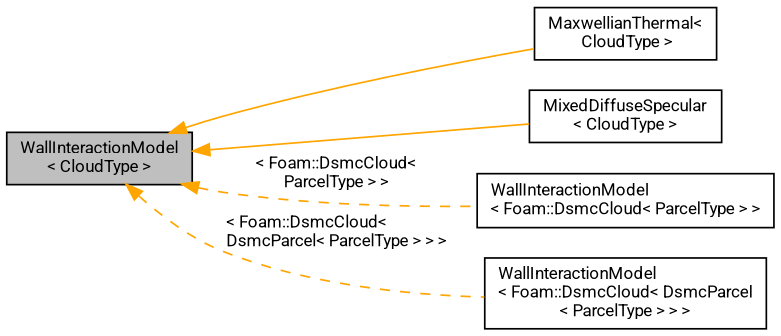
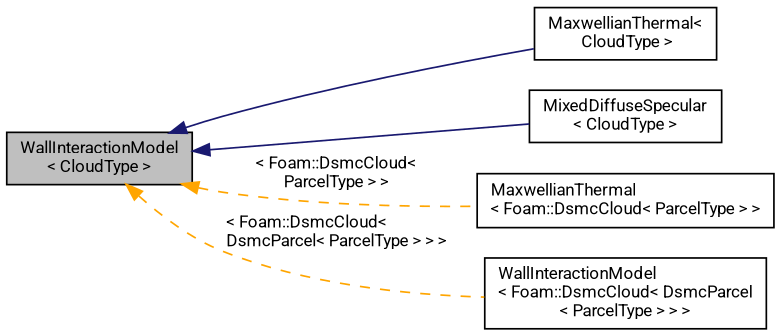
(359, 83) -> (359, 83)
(370, 137) -> (370, 137)
(626, 201) -> (626, 201)
